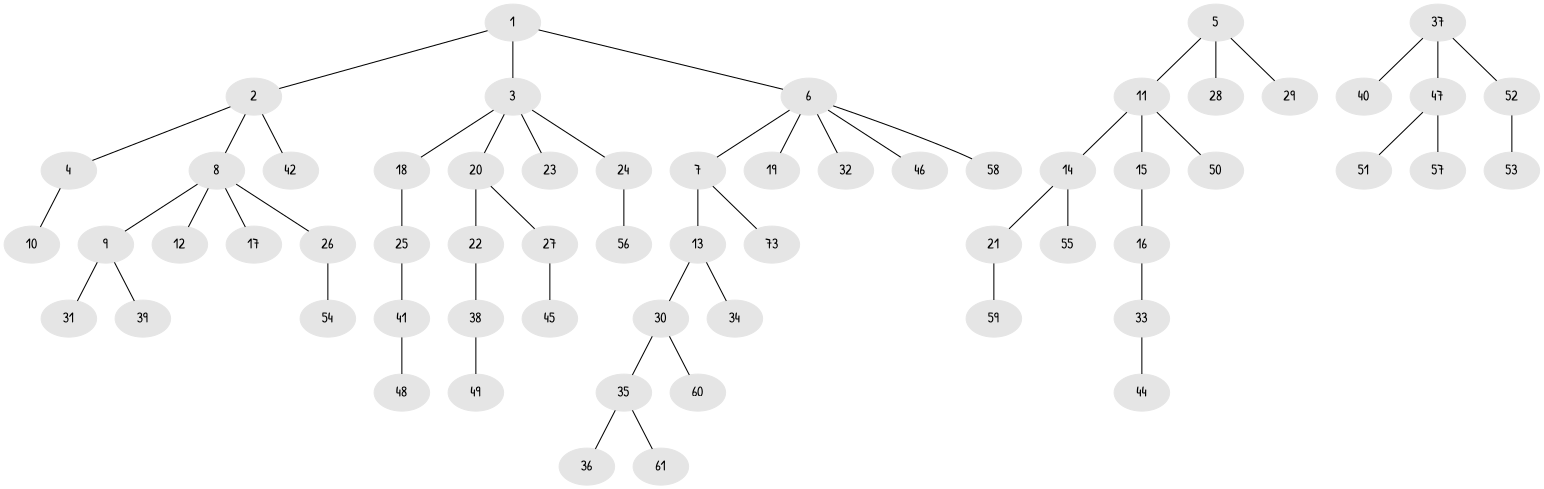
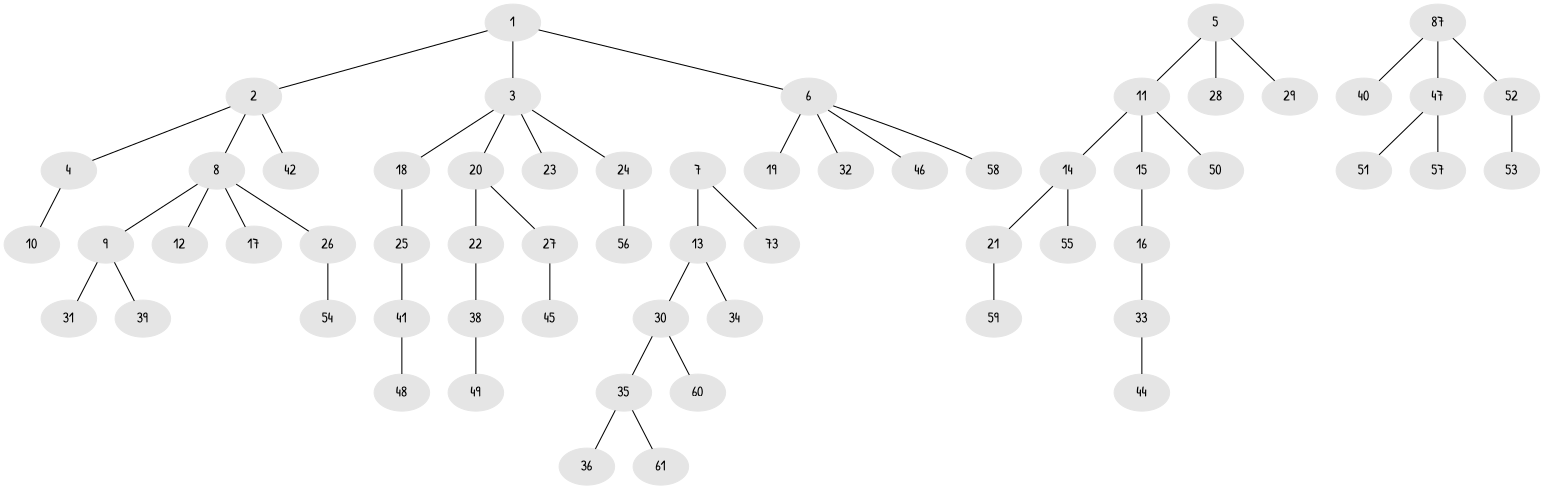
(1438, 23) -> (1438, 23)
(753, 134) -> none
